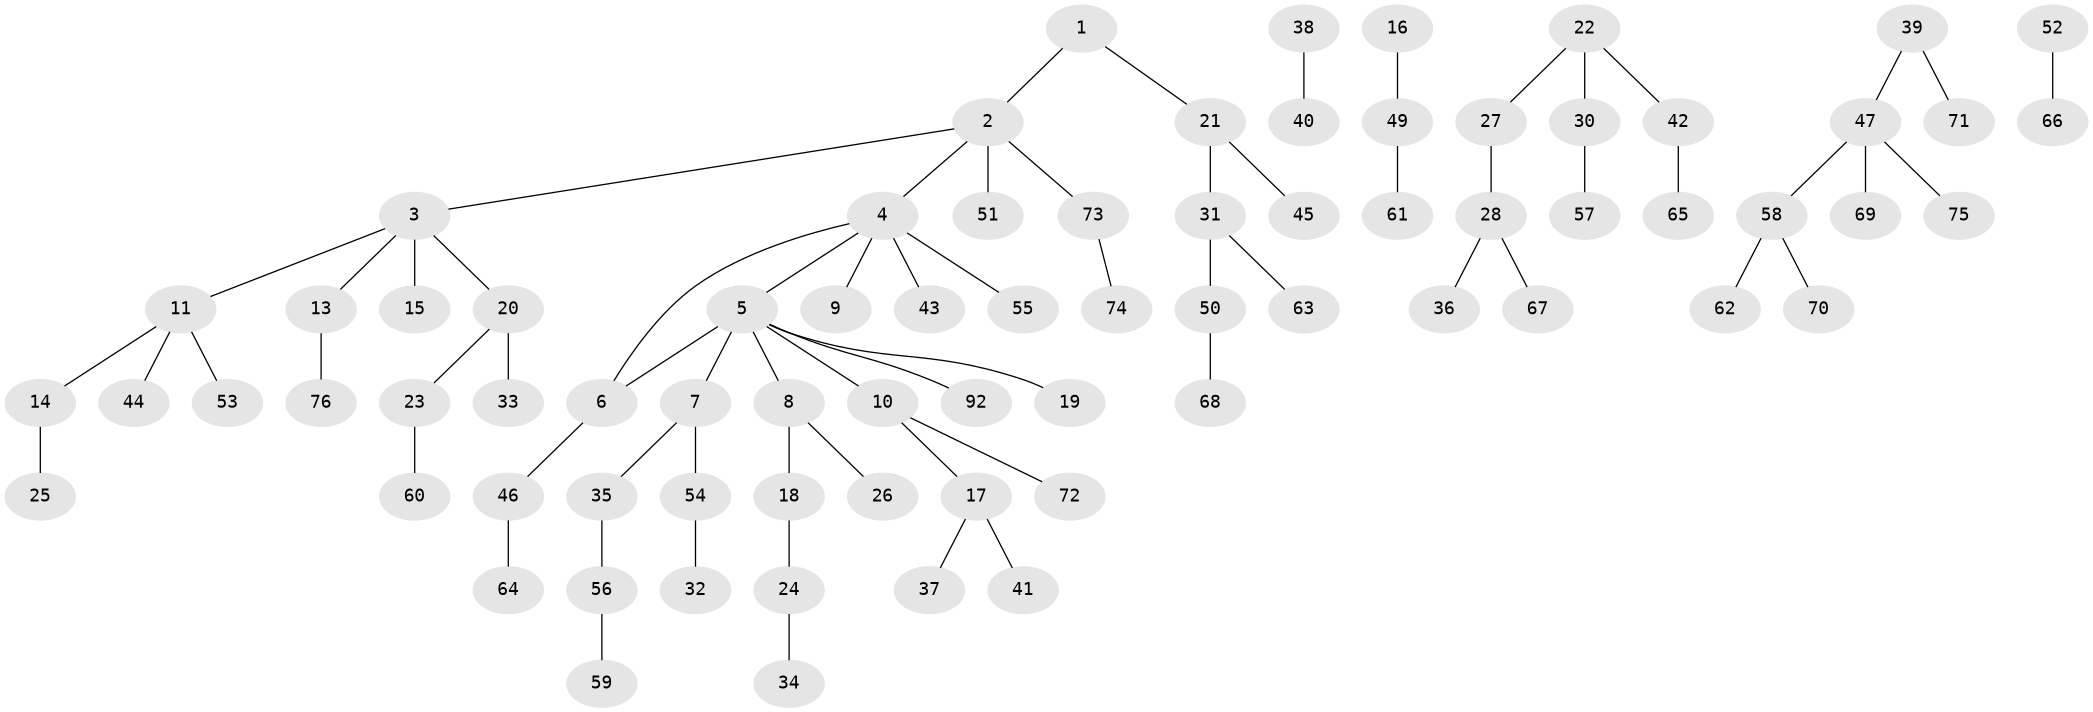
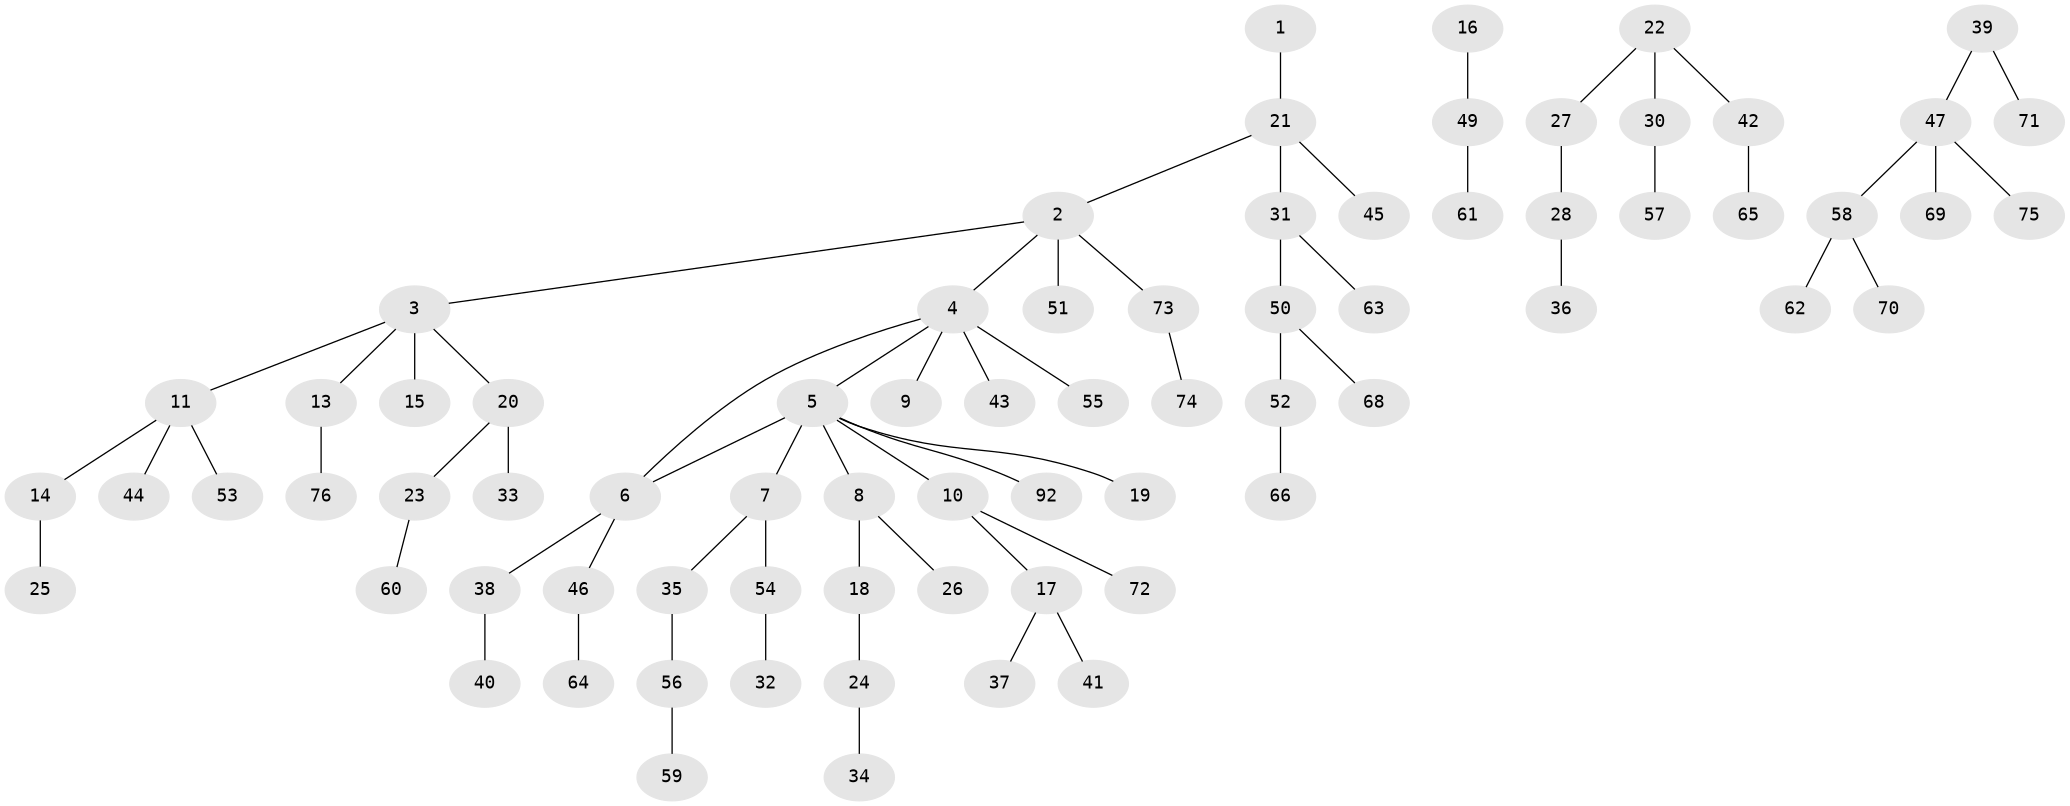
(1035, 75) -> (1169, 169)
(1538, 309) -> none
none -> (1280, 356)
none -> (555, 543)
